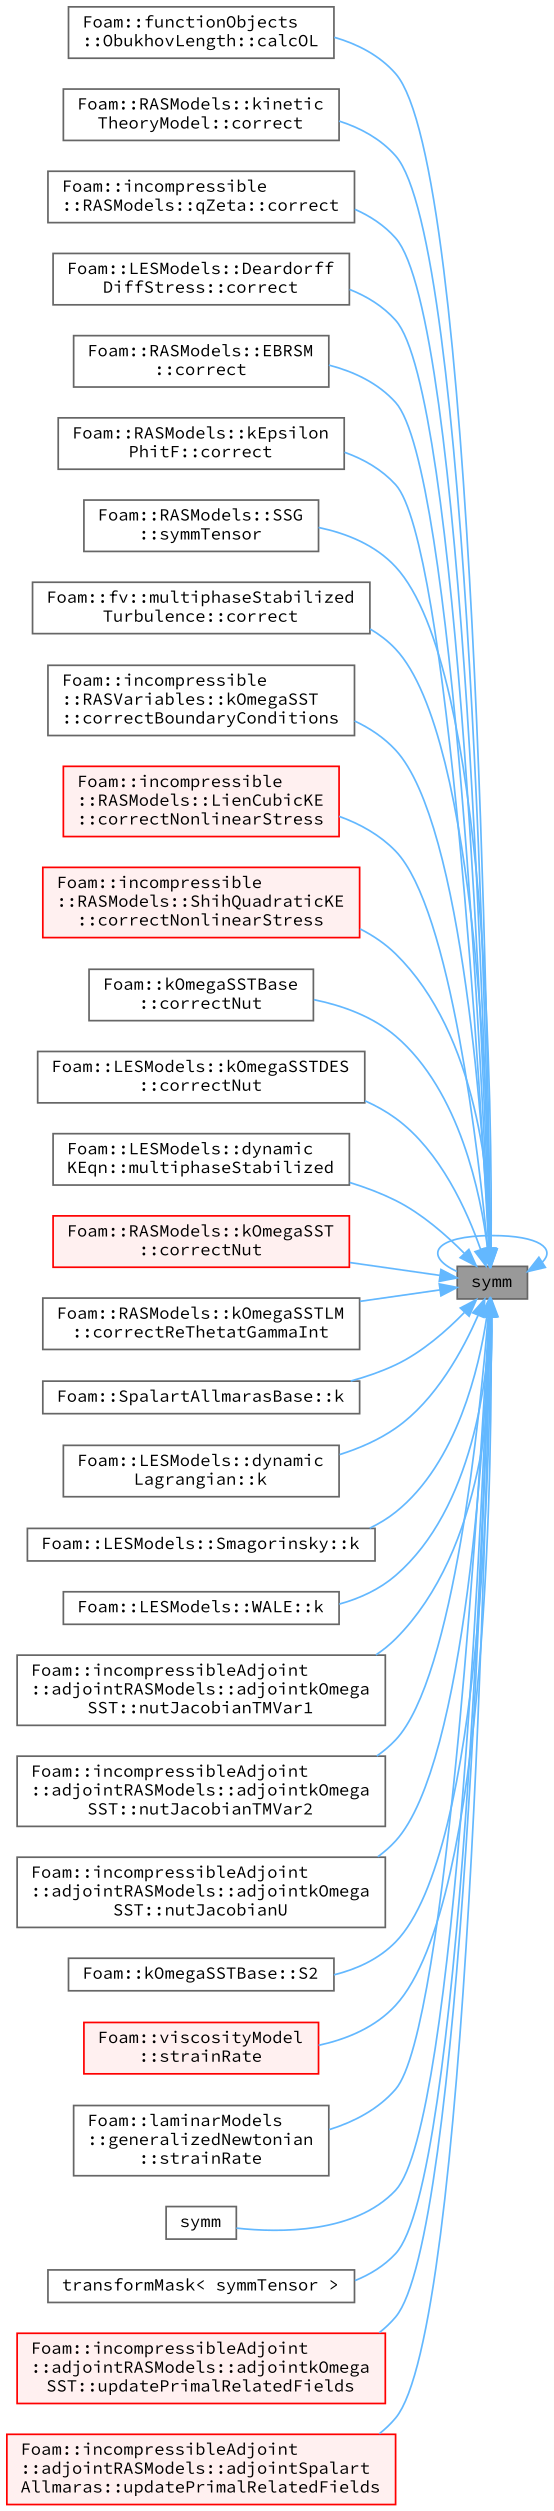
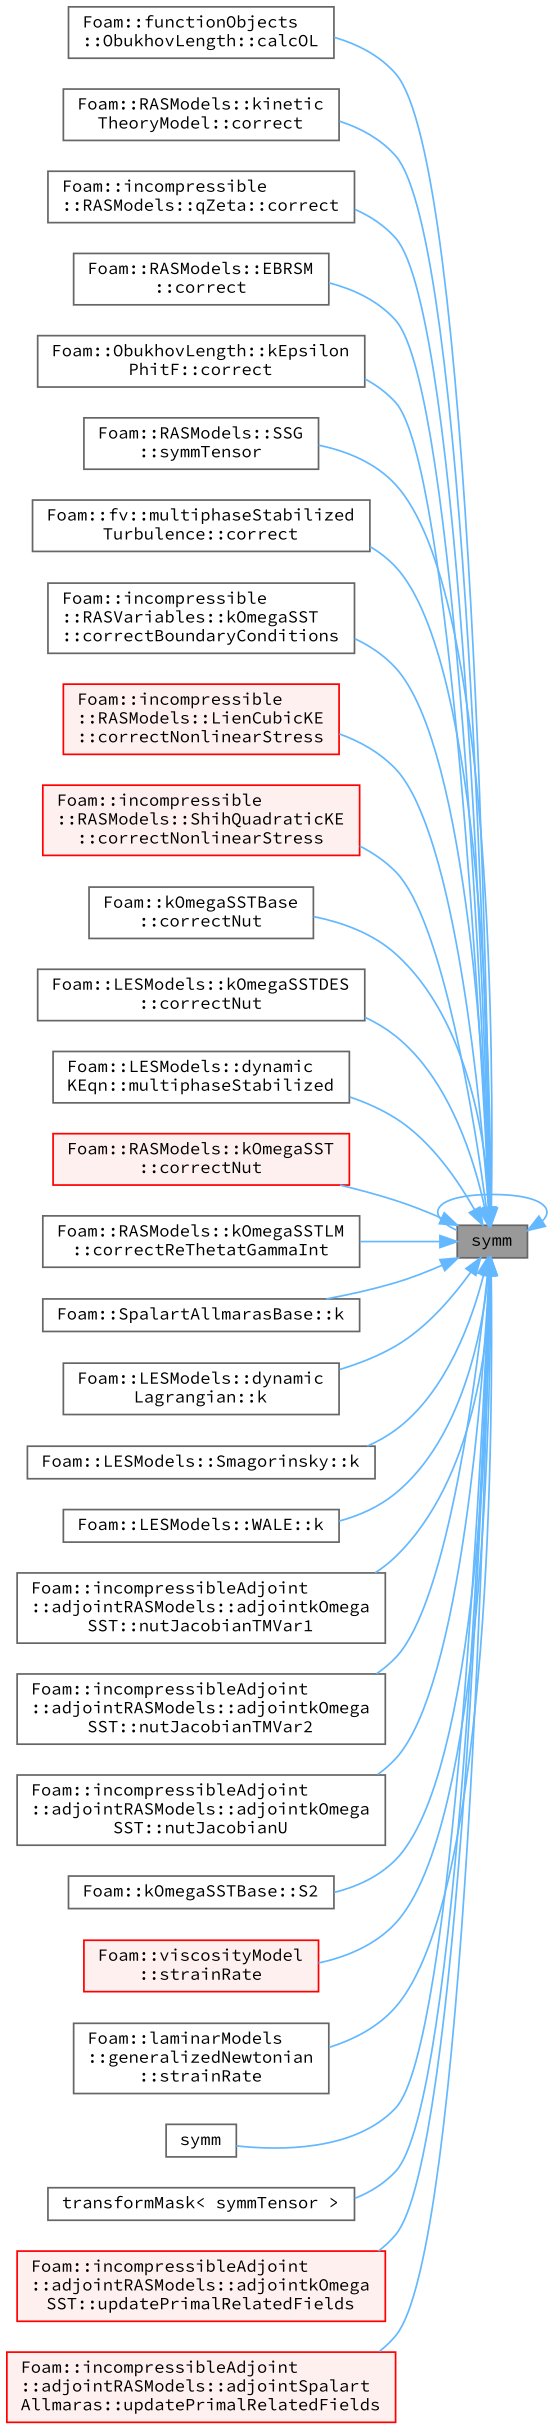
(201, 279) -> none
(201, 444) -> (201, 361)
